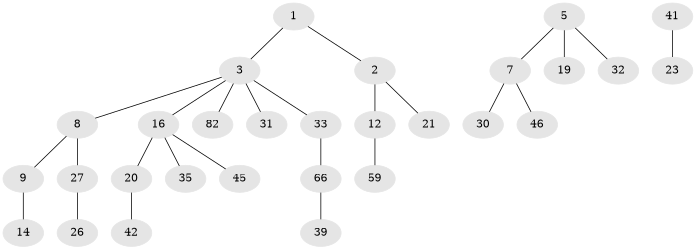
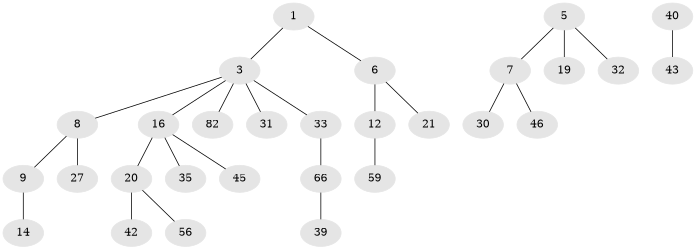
(672, 17) -> (672, 17)
(375, 71) -> (375, 71)
(672, 71) -> (672, 71)
(77, 233) -> none
none -> (186, 233)
